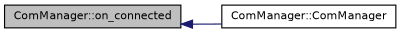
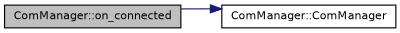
(207, 24) -> (196, 9)
